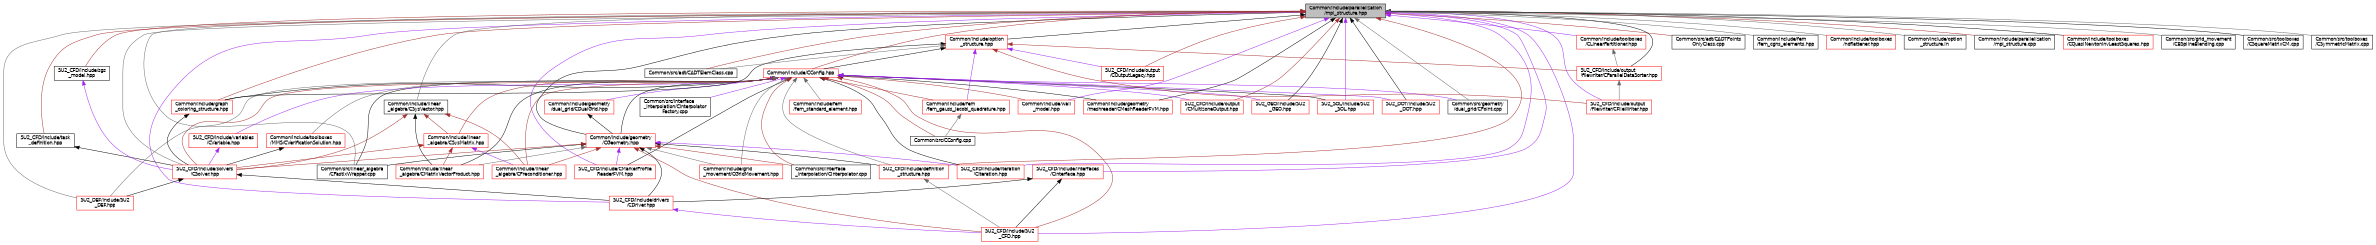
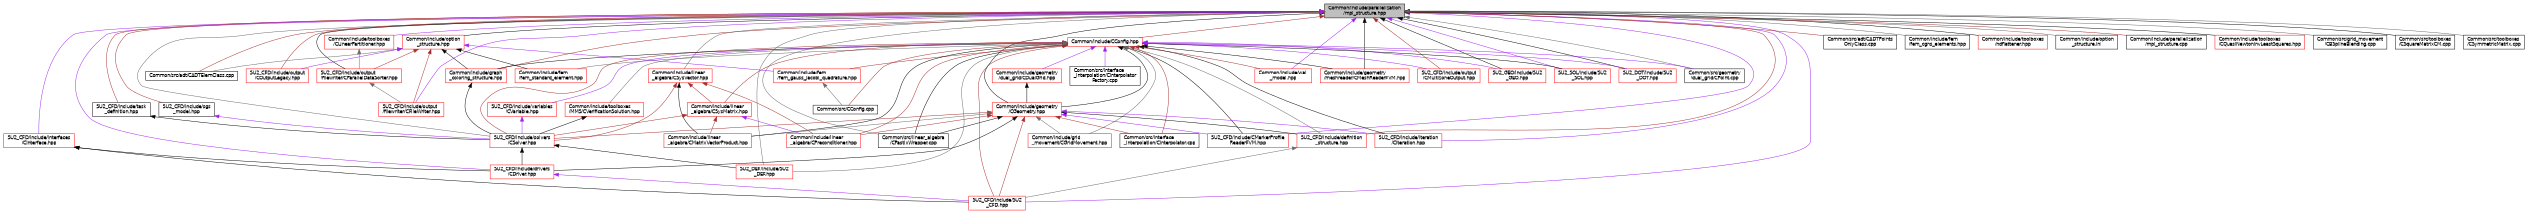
(1609, 19) -> (1694, 16)
(882, 59) -> (494, 60)
(416, 107) -> (680, 76)
